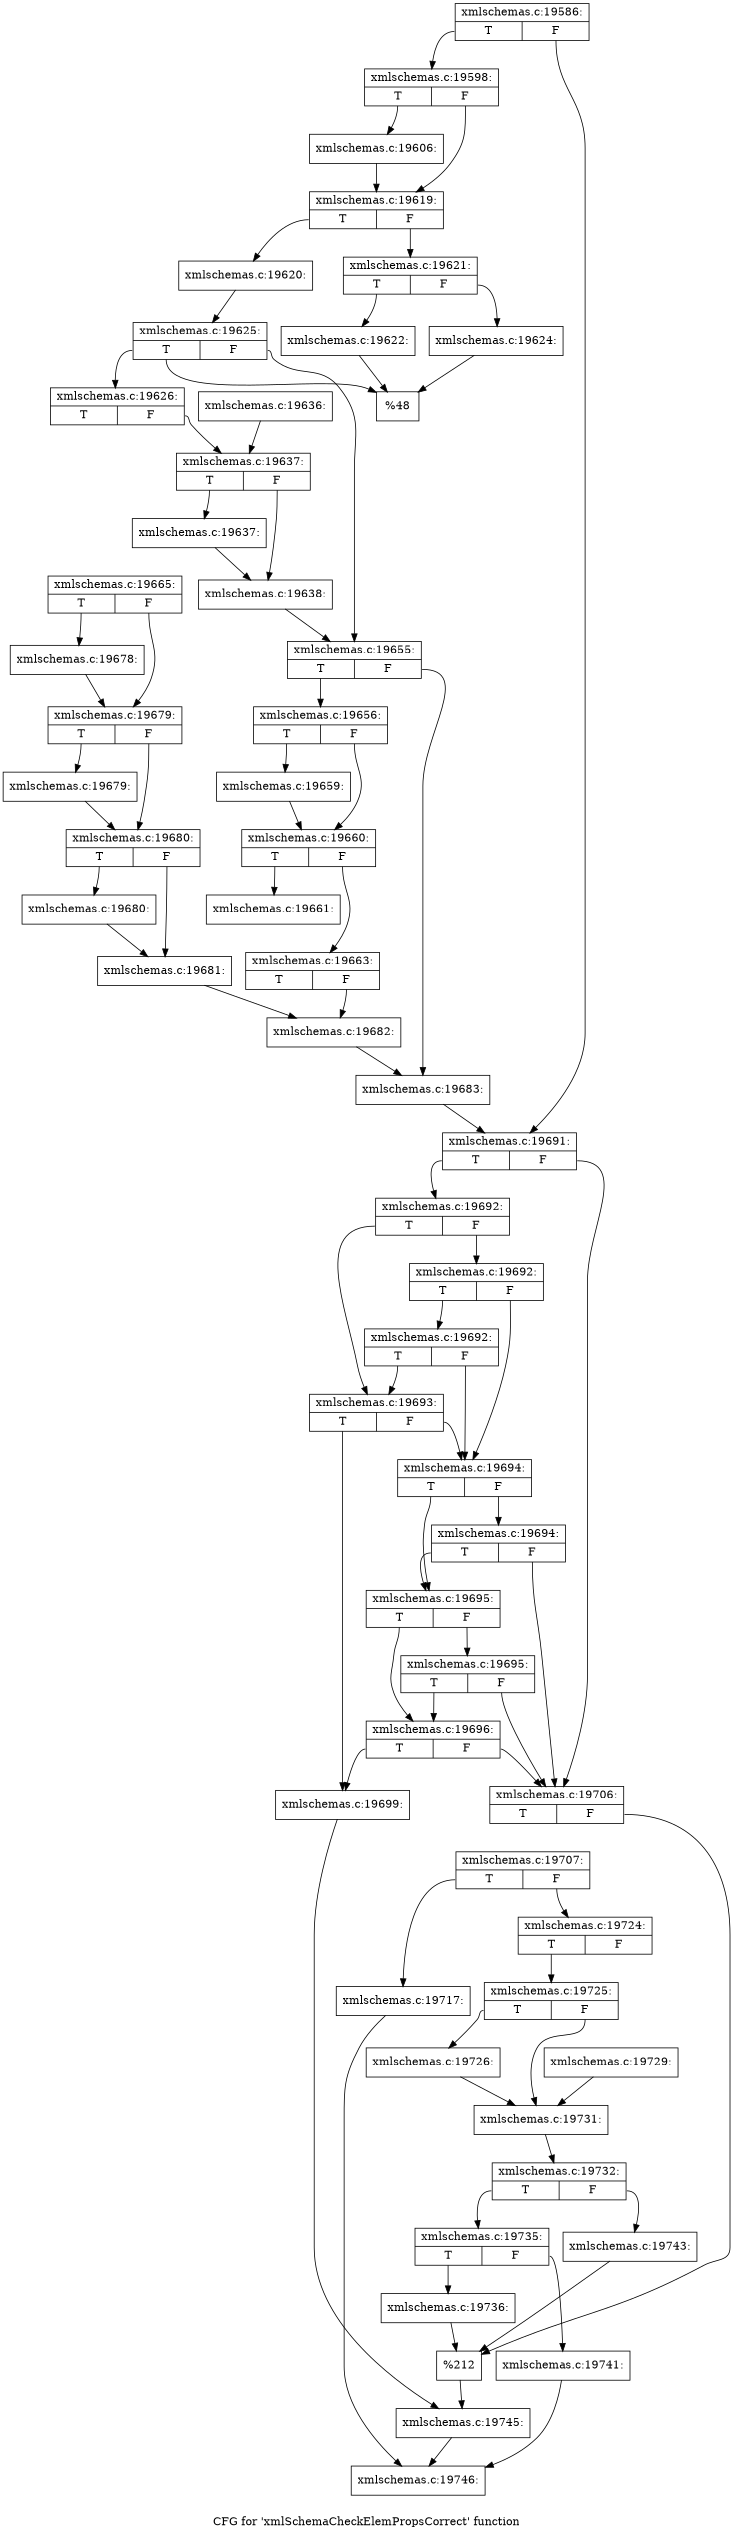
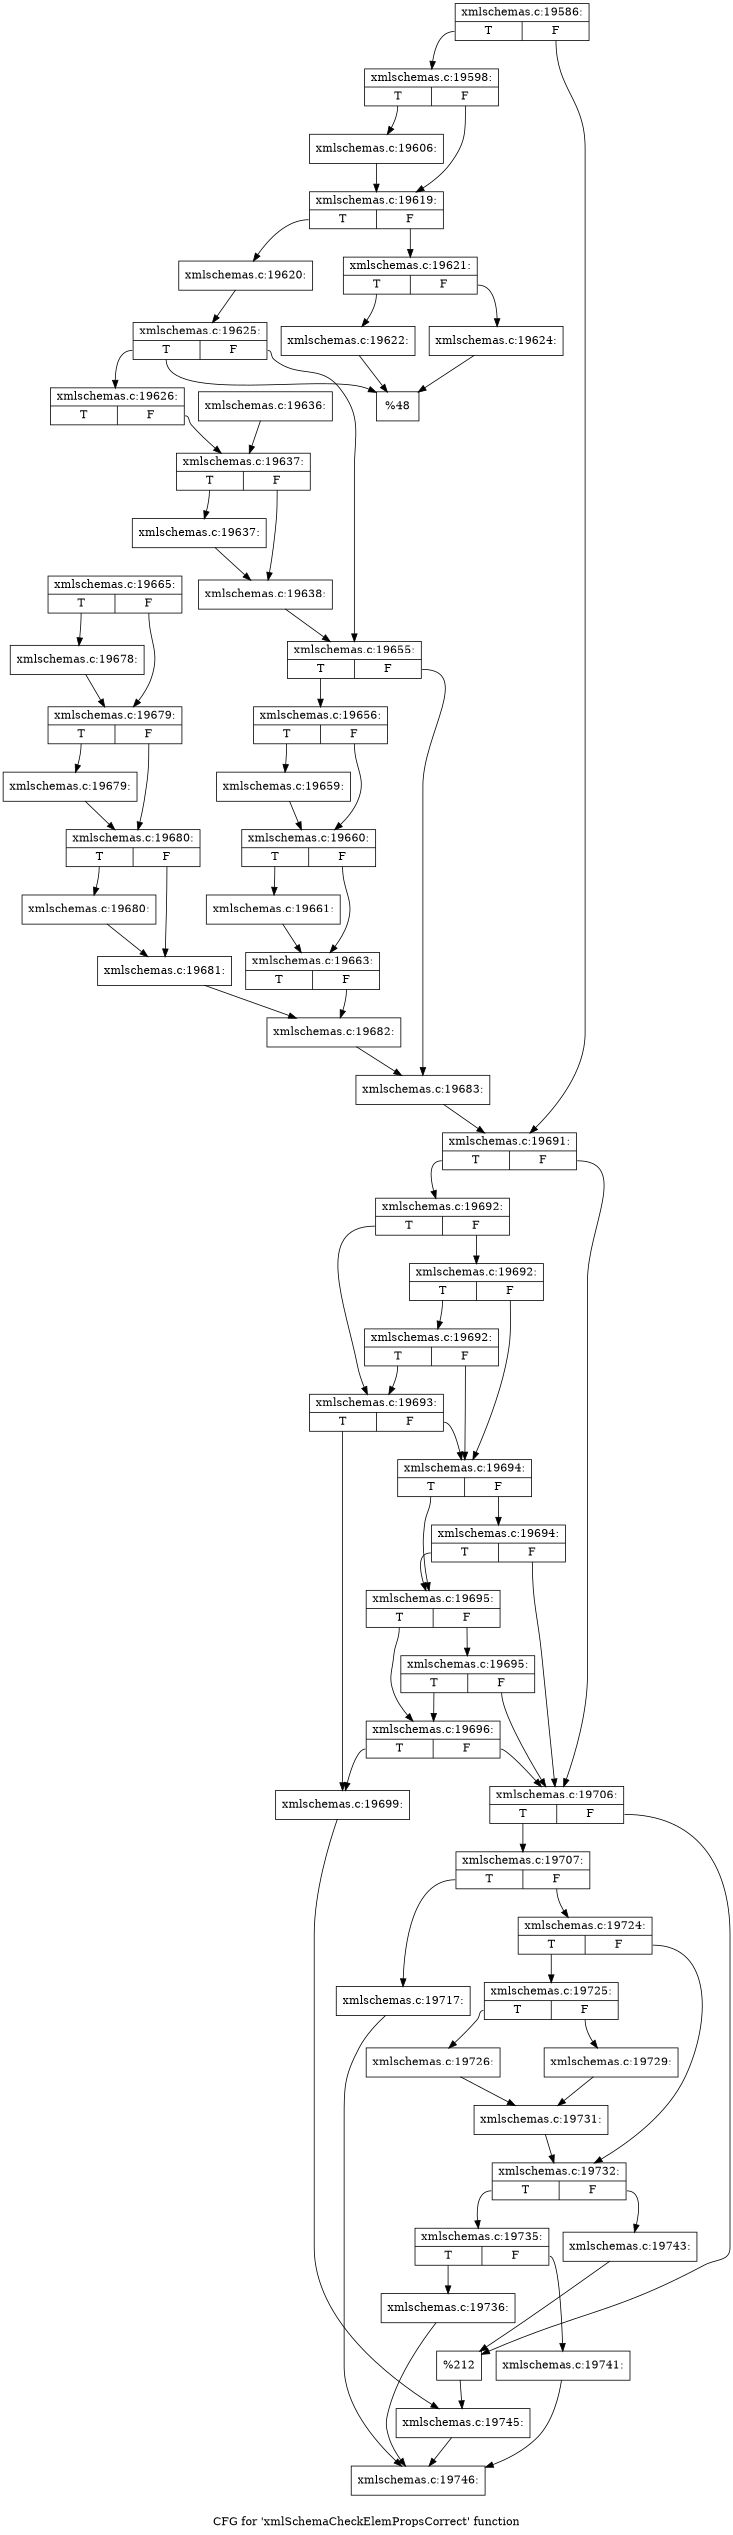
none -> (290, 935)
none -> (523, 1834)
(540, 2044) -> (587, 2031)
none -> (693, 2057)
(453, 2333) -> (396, 2388)
